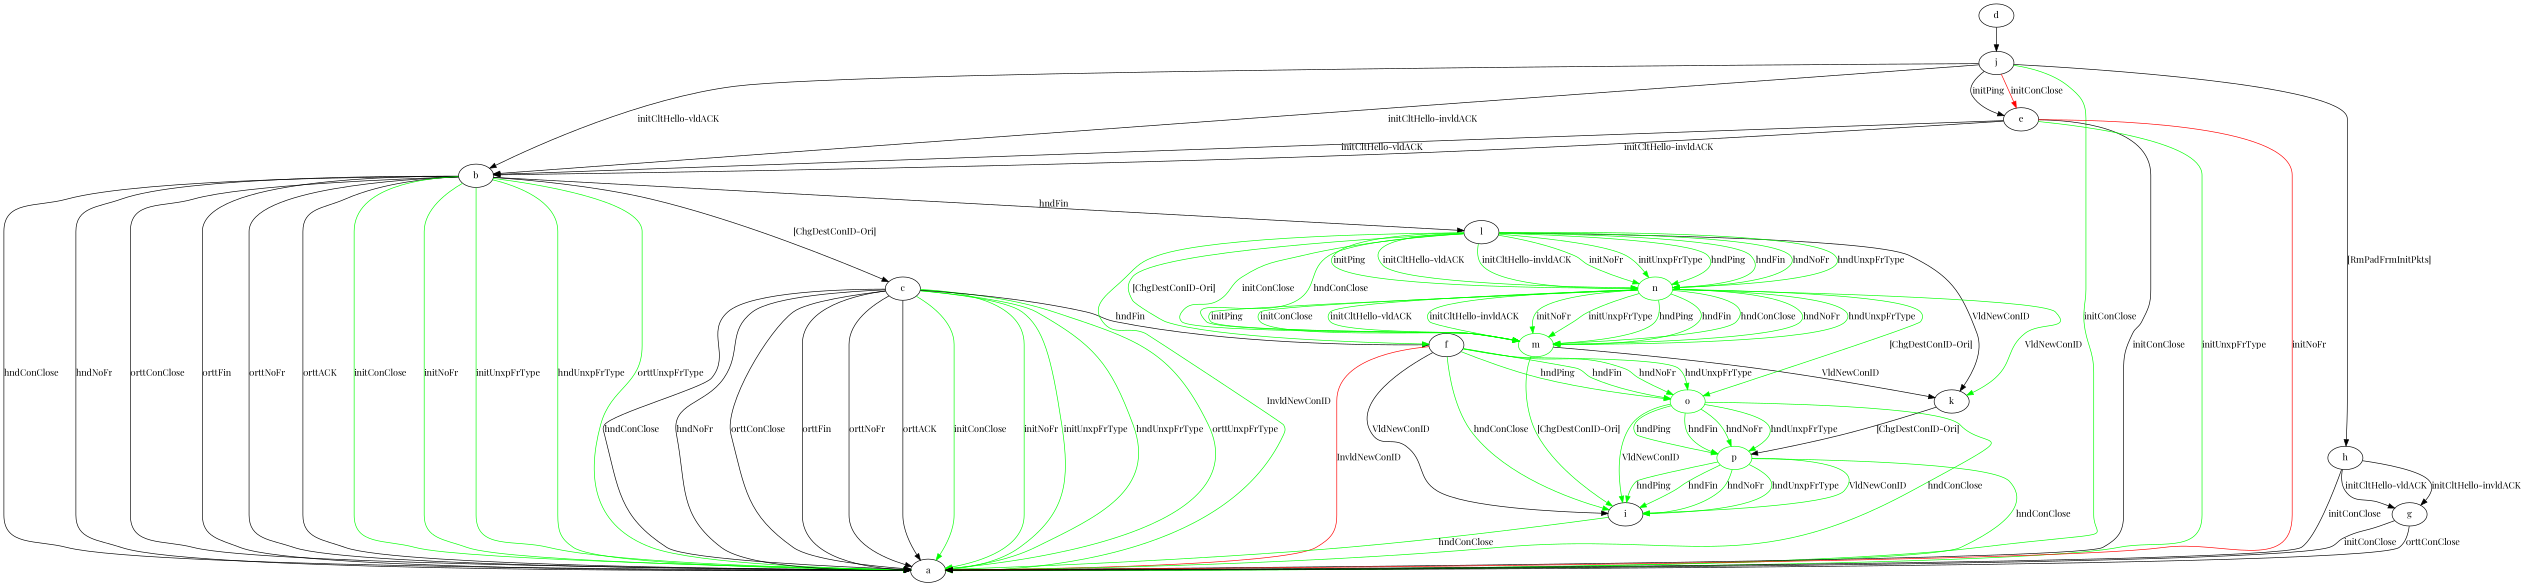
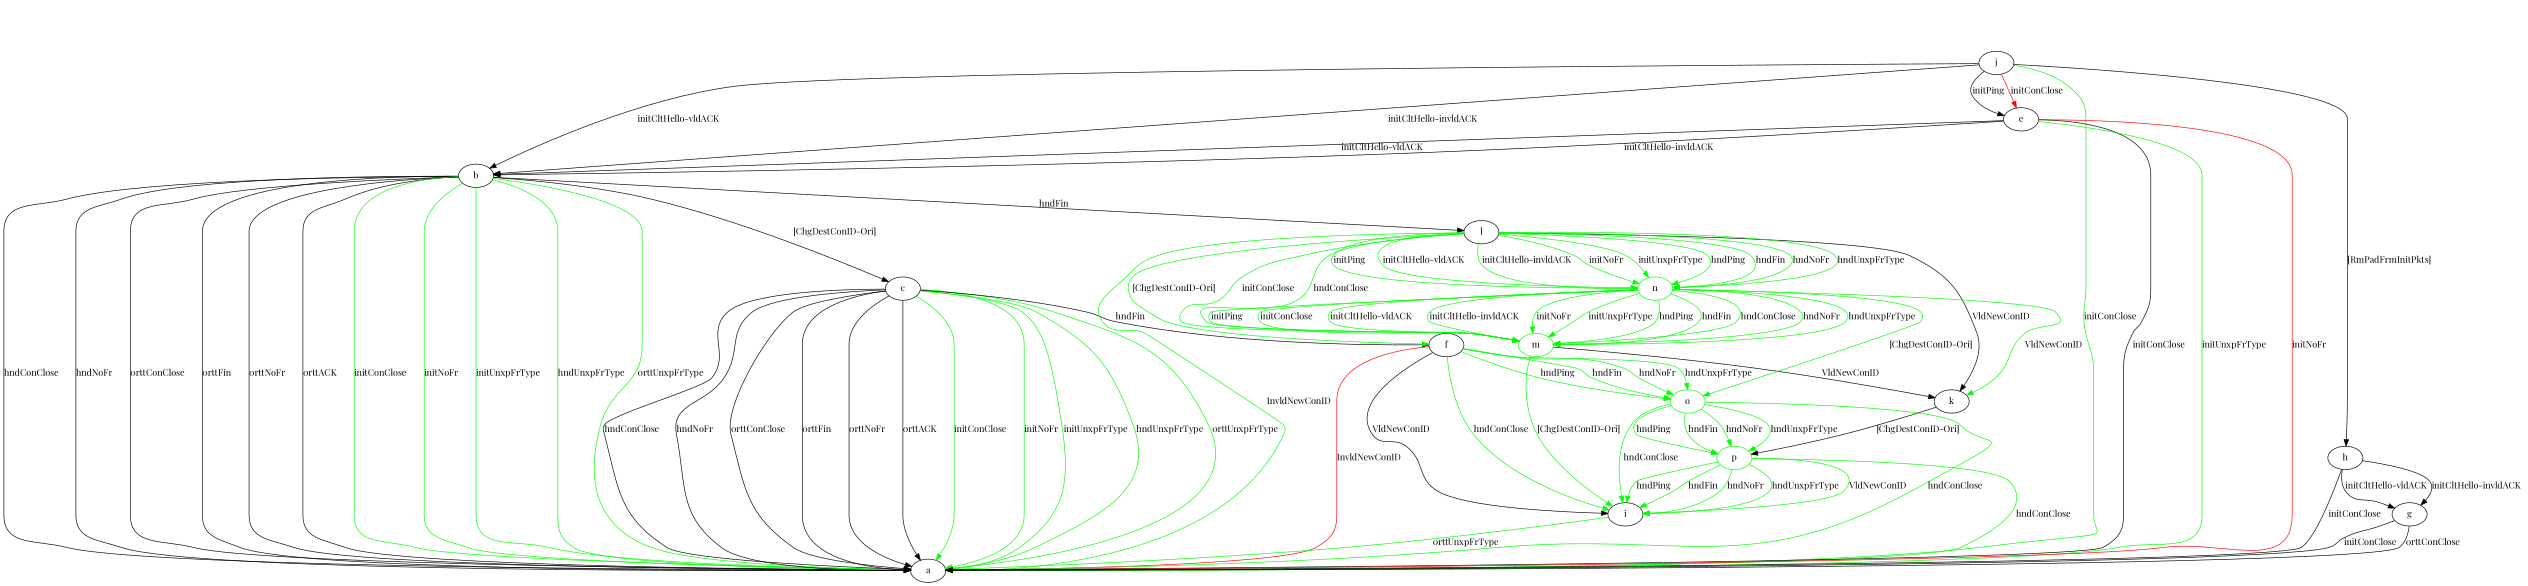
(1996, 16) -> none
(1652, 458) -> (1652, 458)
(1467, 543) -> (1467, 543)
